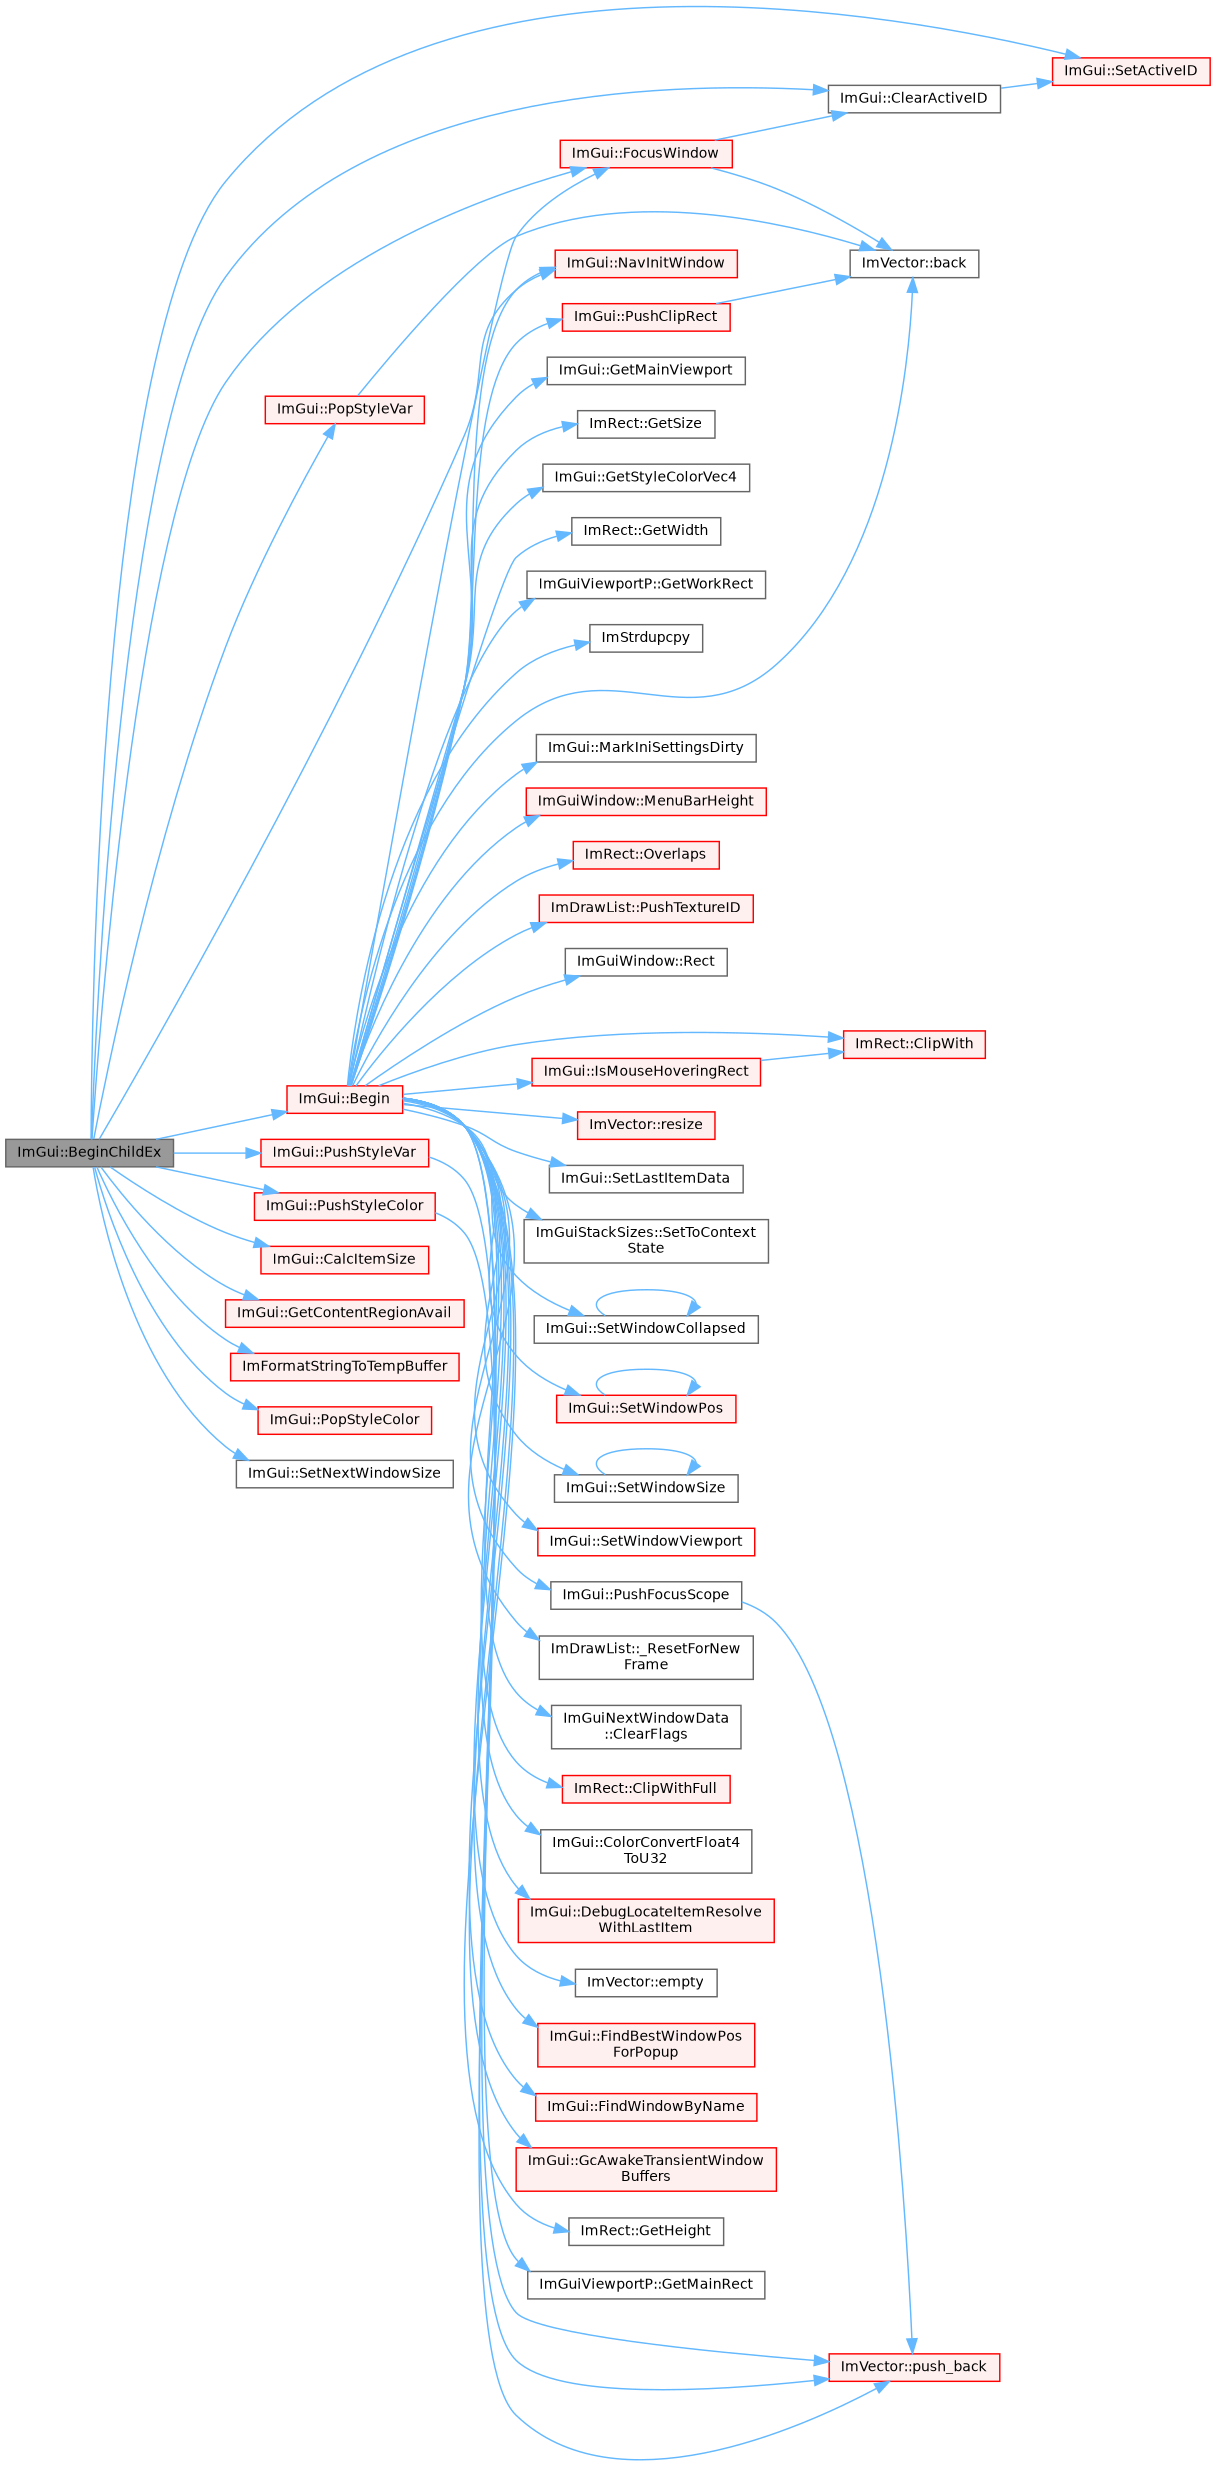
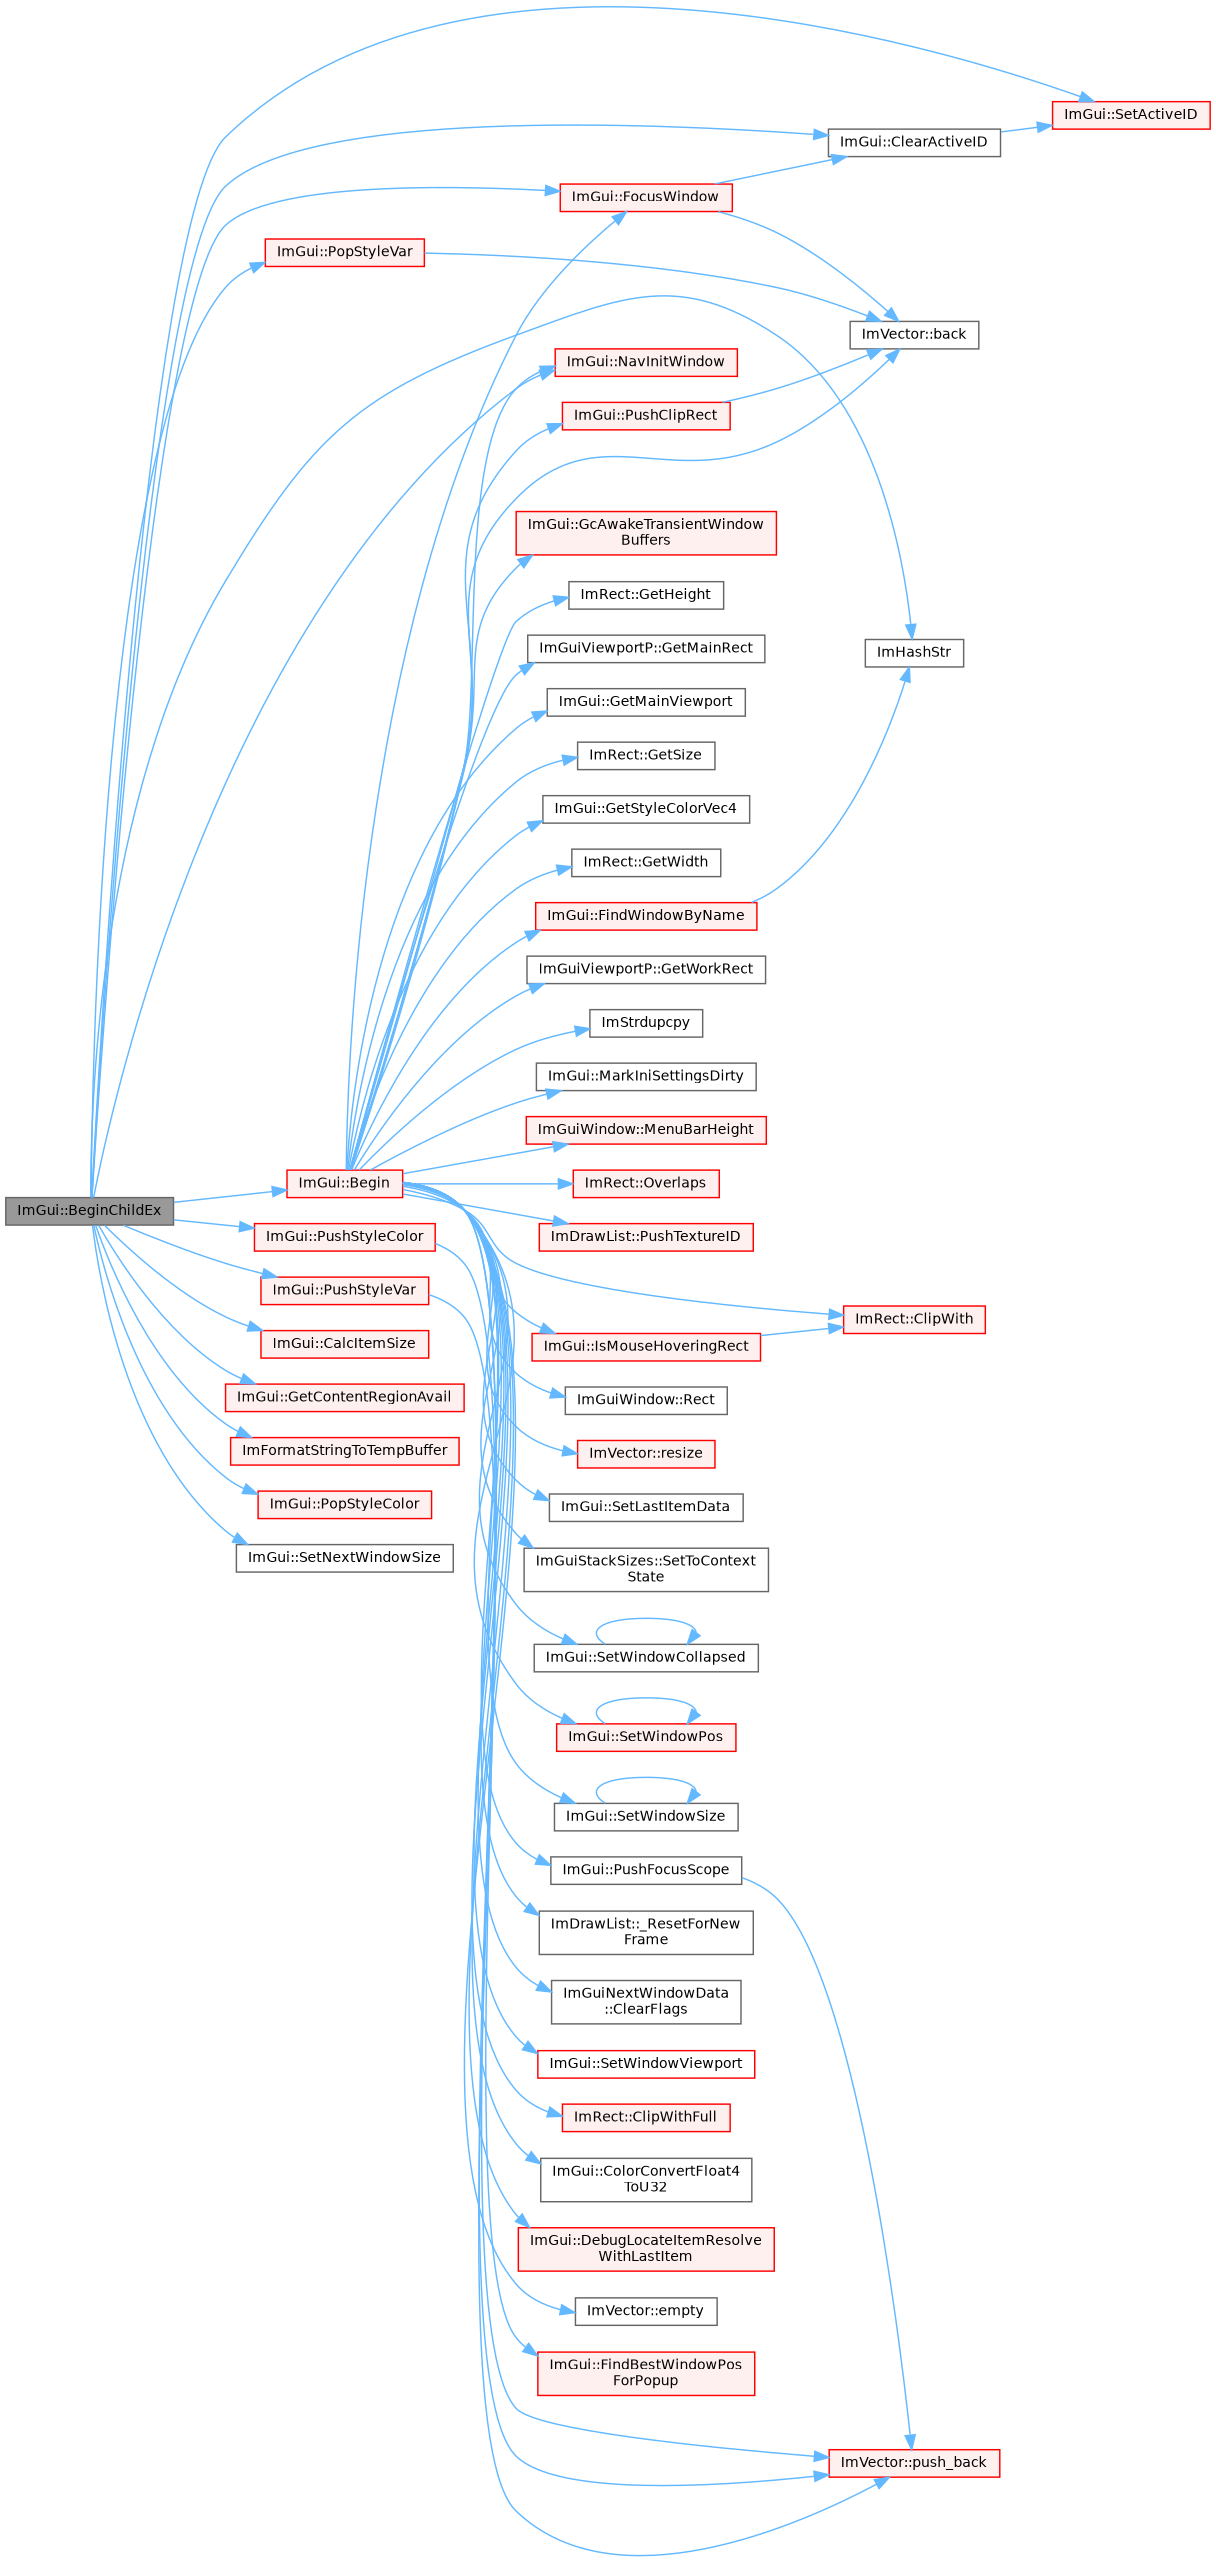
none -> (914, 653)
